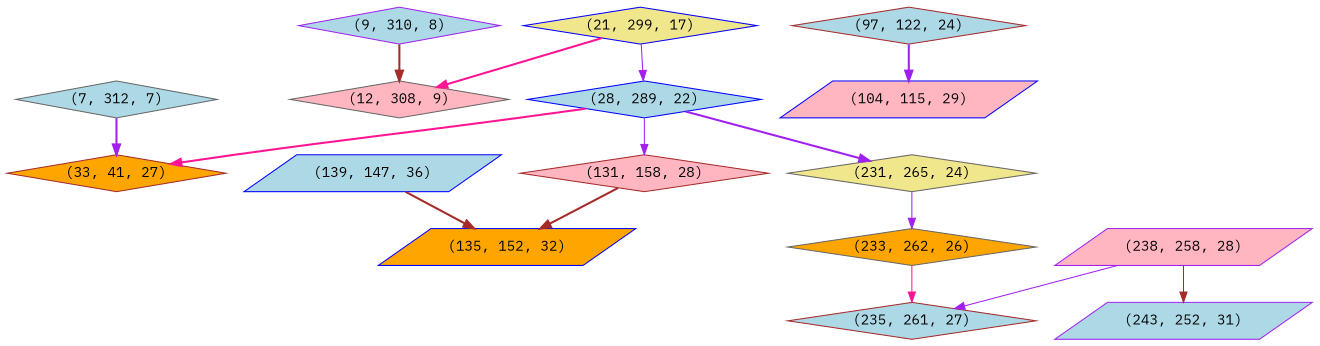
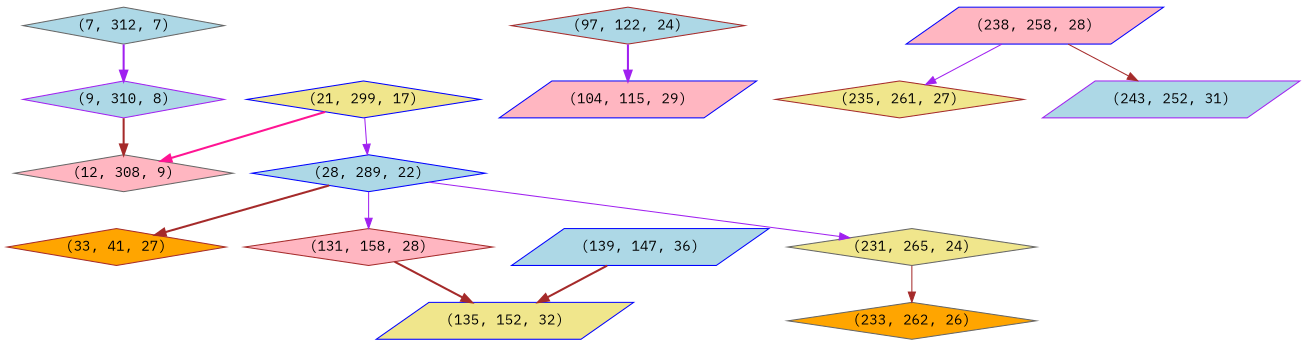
(116, 131) -> (124, 57)
(384, 135) -> (247, 209)
(772, 135) -> (634, 209)
(912, 205) -> (912, 279)
(507, 247) -> (505, 321)
(1183, 247) -> (1035, 26)
(912, 279) -> none
(912, 321) -> (900, 99)
